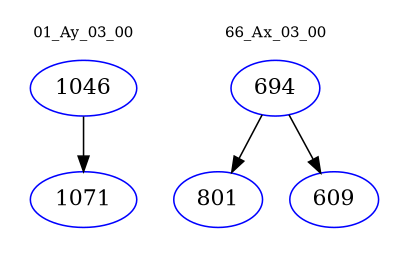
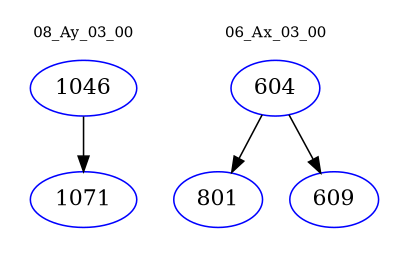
(84, 33) -> (84, 33)
(276, 33) -> (276, 33)
(275, 88) -> (275, 88)
